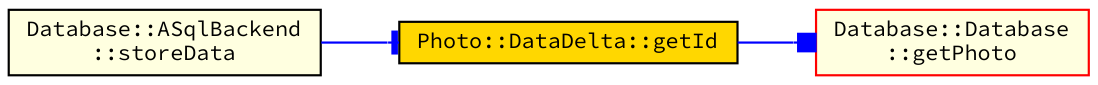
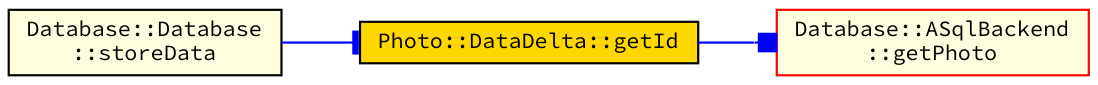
(165, 43) -> (145, 43)
(952, 43) -> (933, 43)
